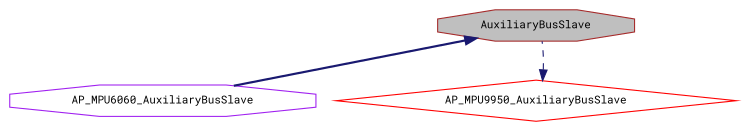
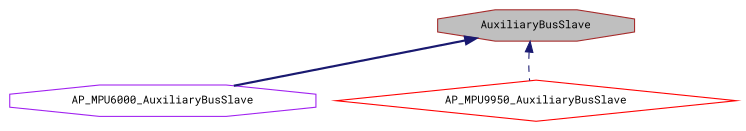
(543, 55) -> (529, 67)
(163, 101) -> (163, 101)
